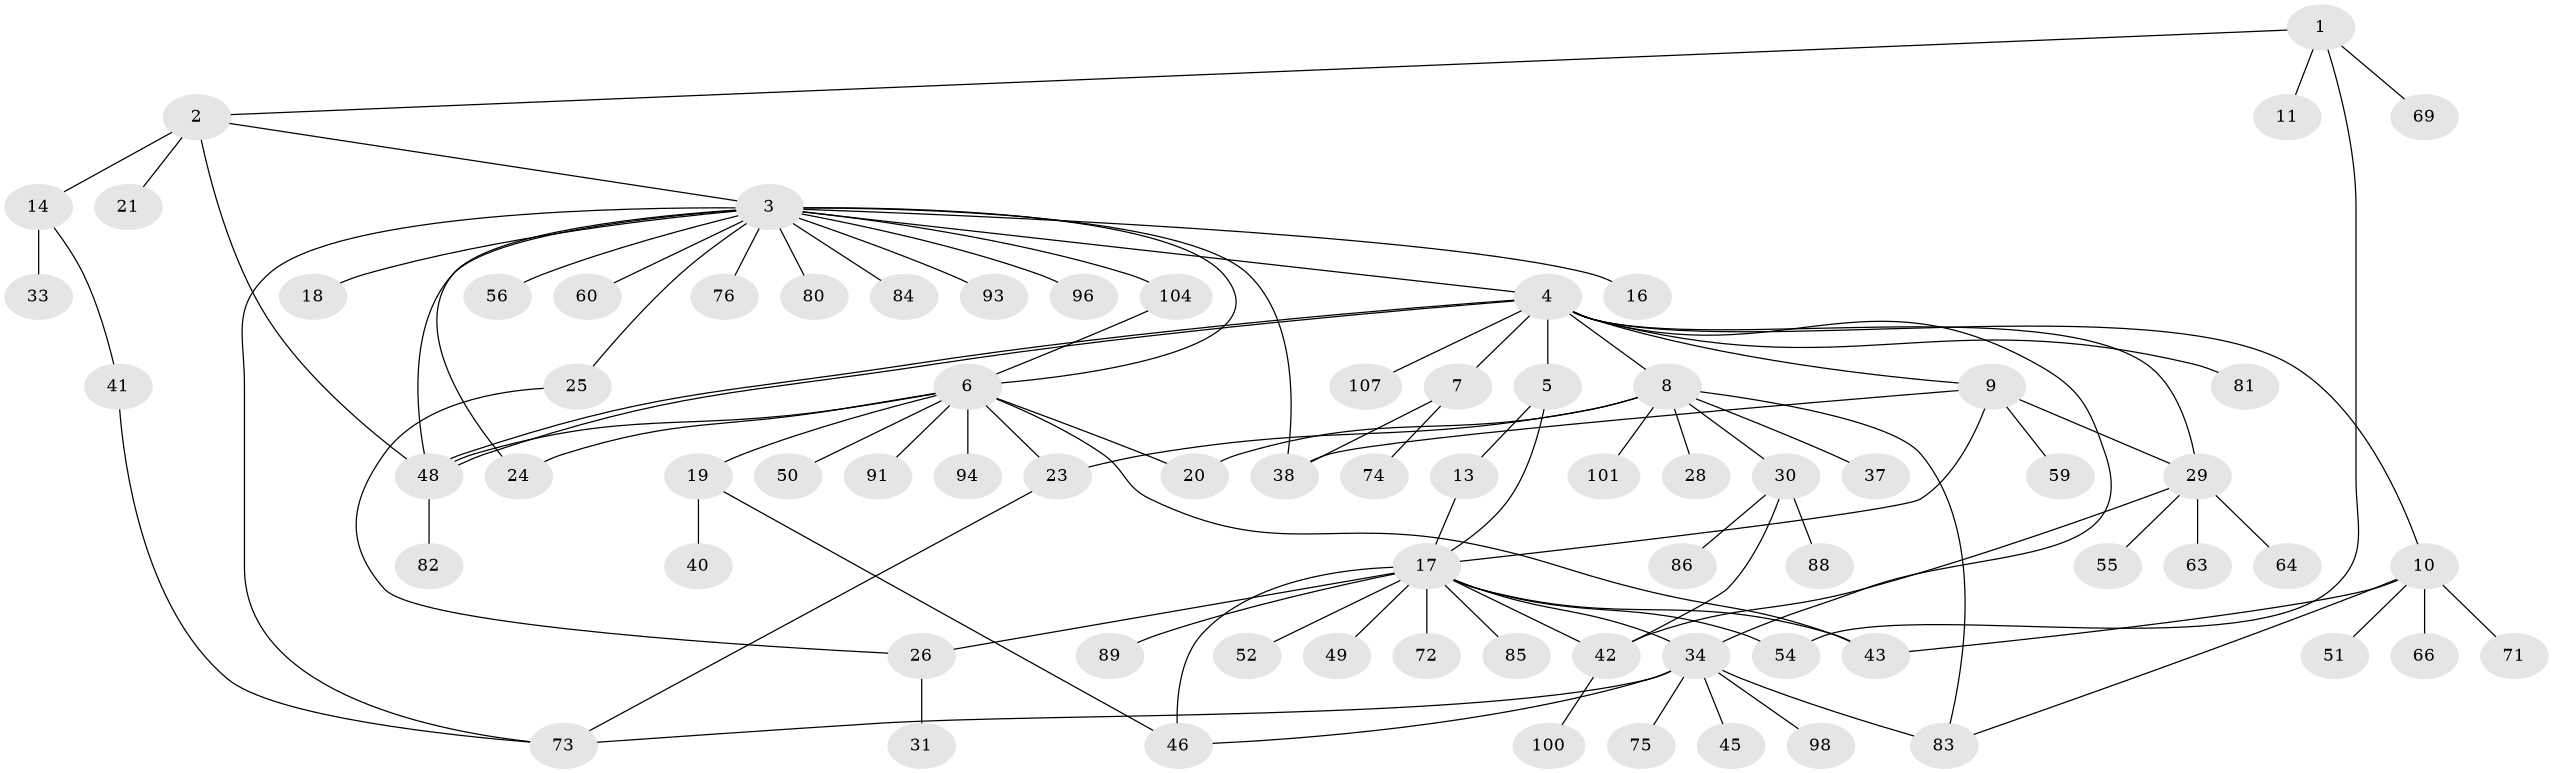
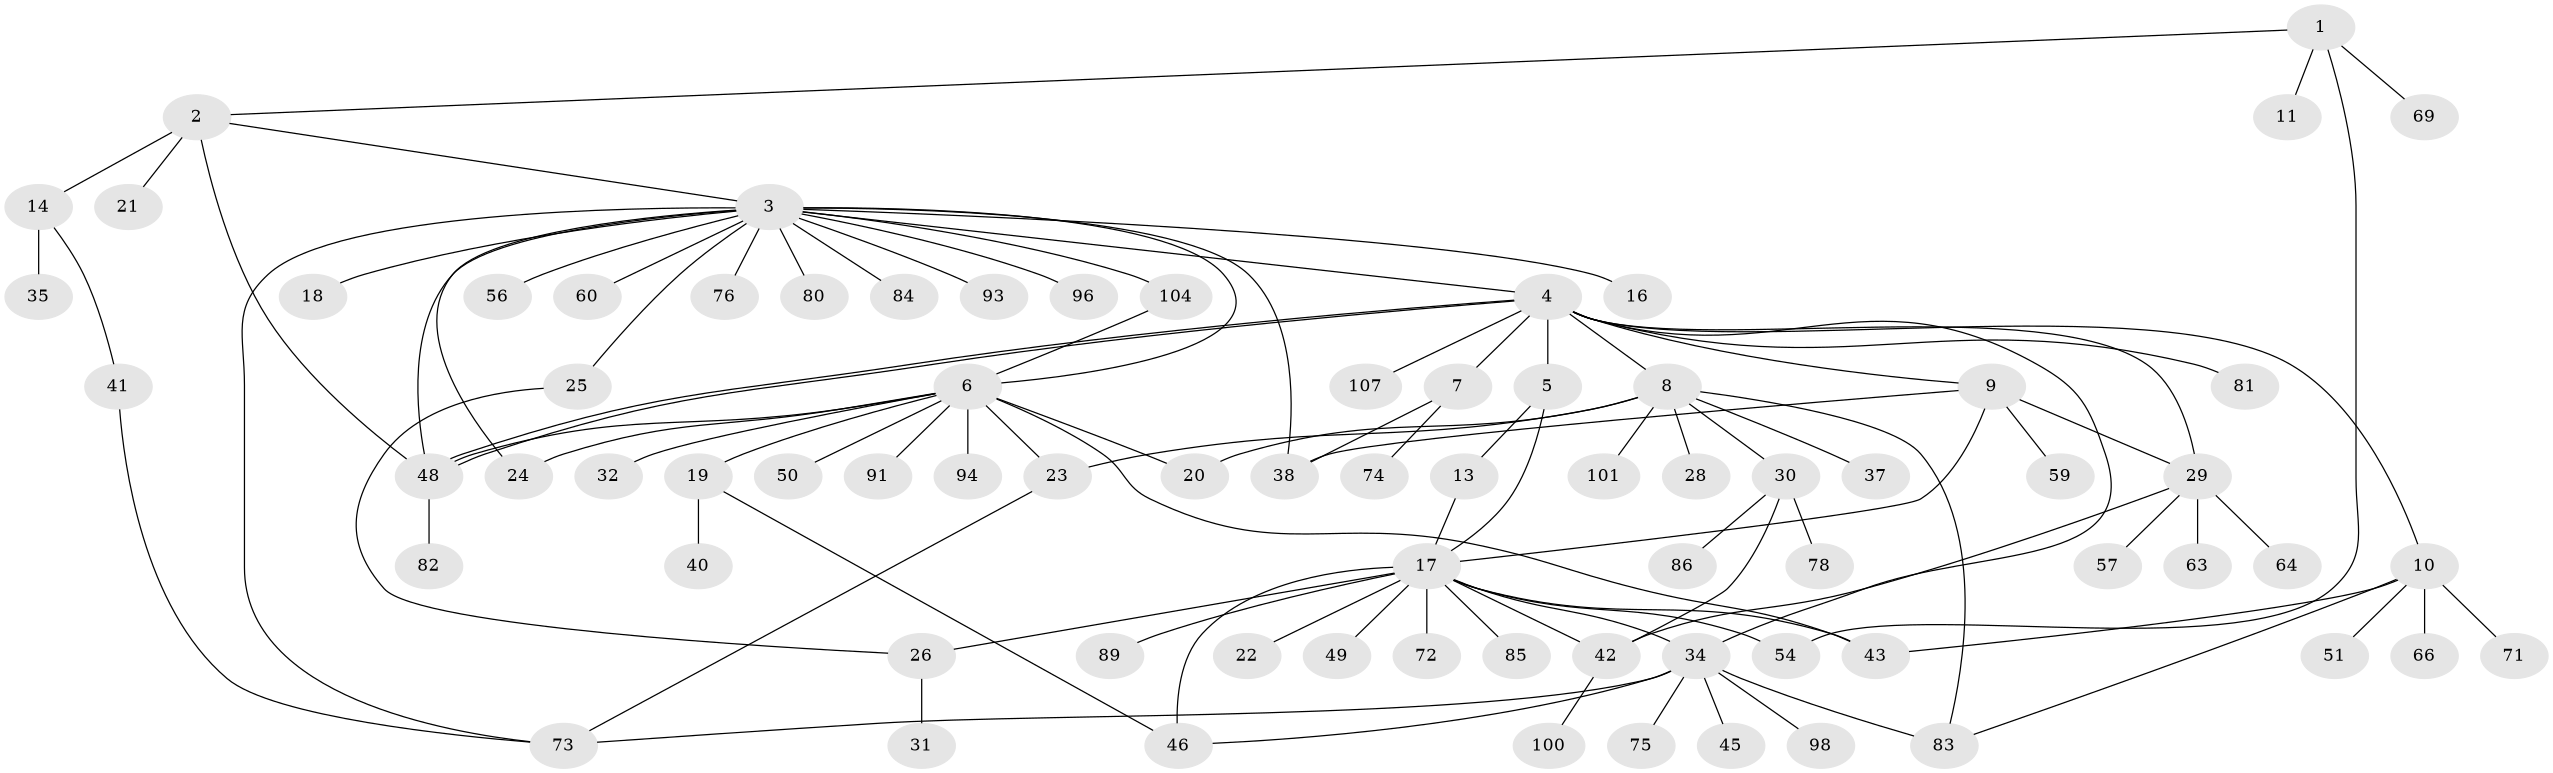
(39, 297) -> (39, 297)
none -> (609, 476)
(1820, 566) -> (1820, 566)
(2108, 566) -> (2108, 566)
(1247, 656) -> (1247, 656)
